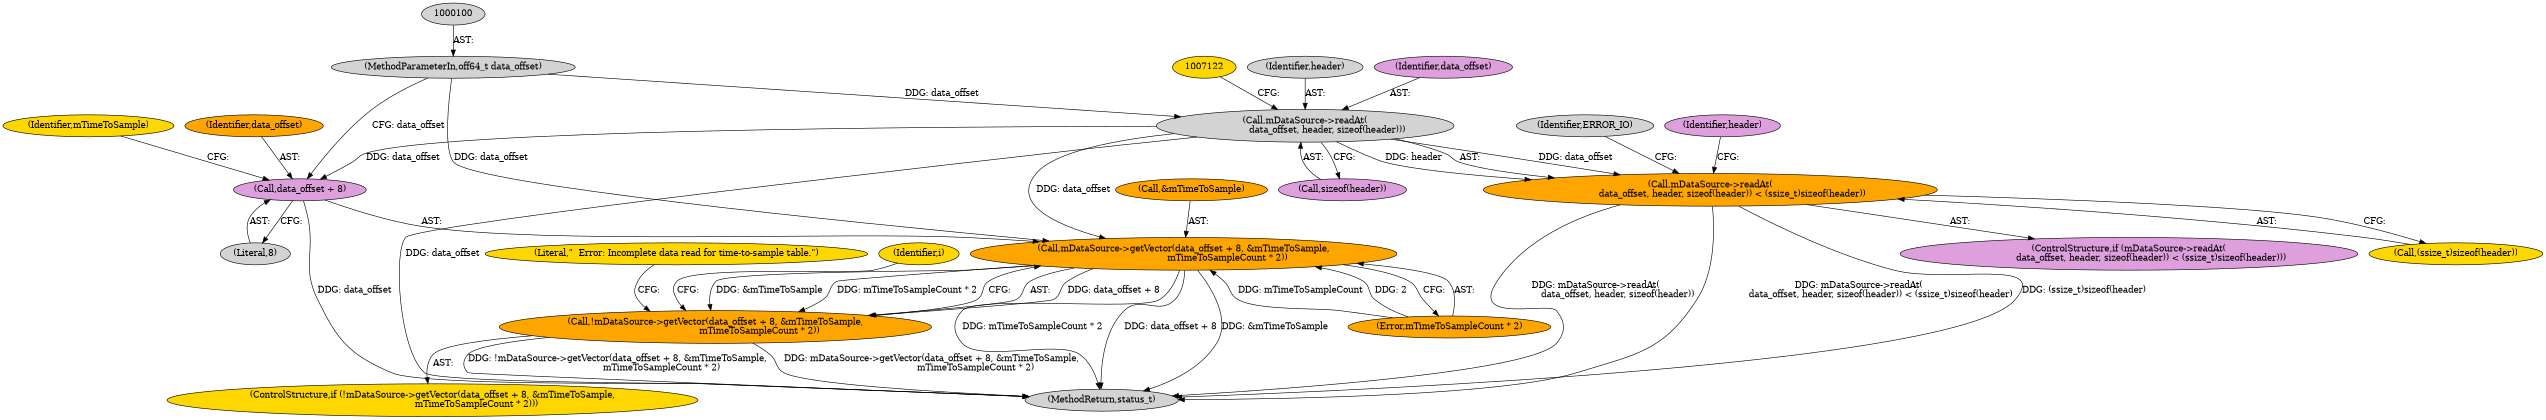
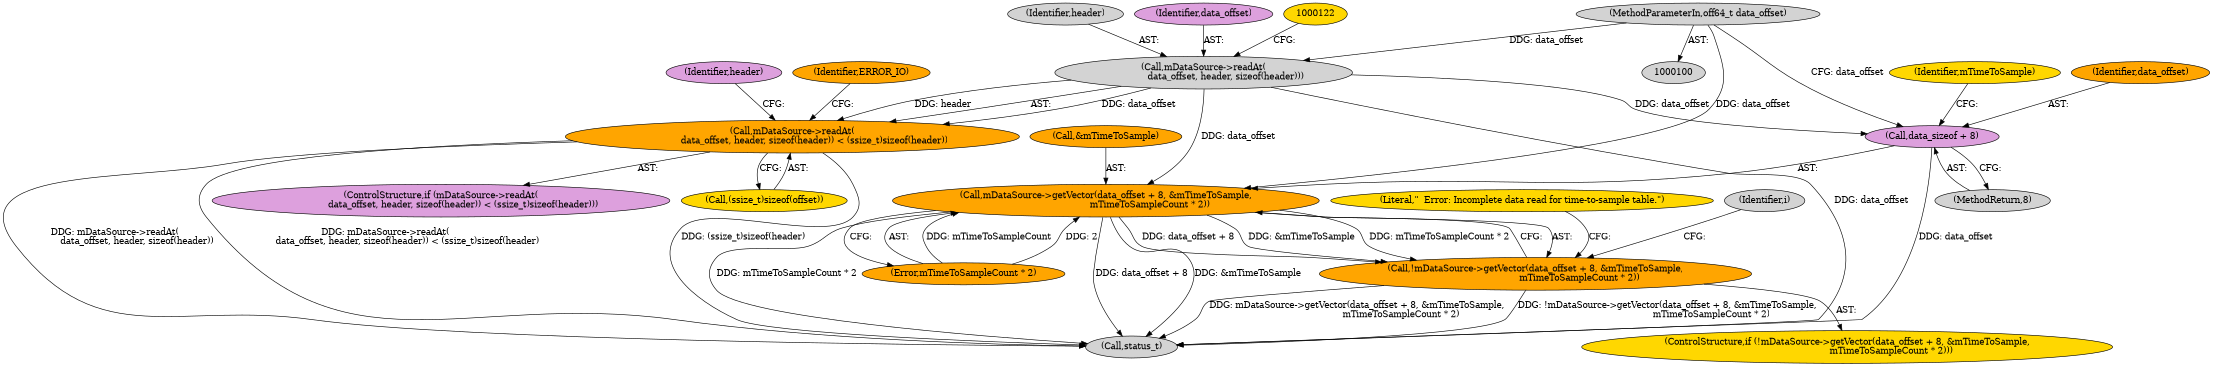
(453, 38) -> (1687, 41)
(1204, 67) -> (1315, 14)
(1585, 126) -> (861, 73)
(300, 190) -> (1932, 137)
(1342, 190) -> none
(255, 254) -> (1993, 201)
(919, 254) -> (1765, 201)
(2456, 254) -> (764, 201)
(1102, 400) -> (1132, 347)
